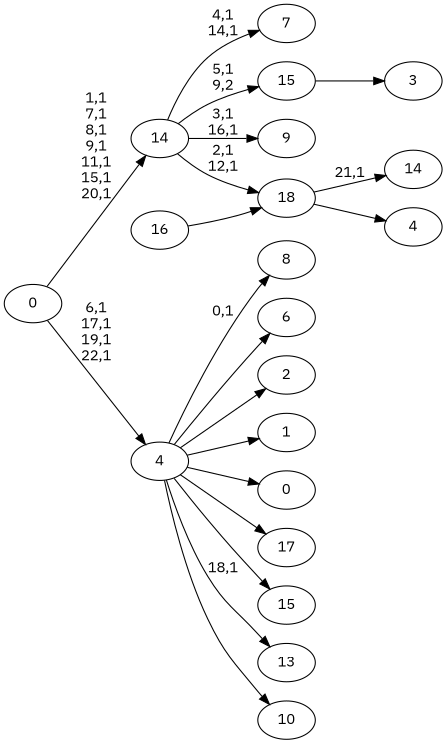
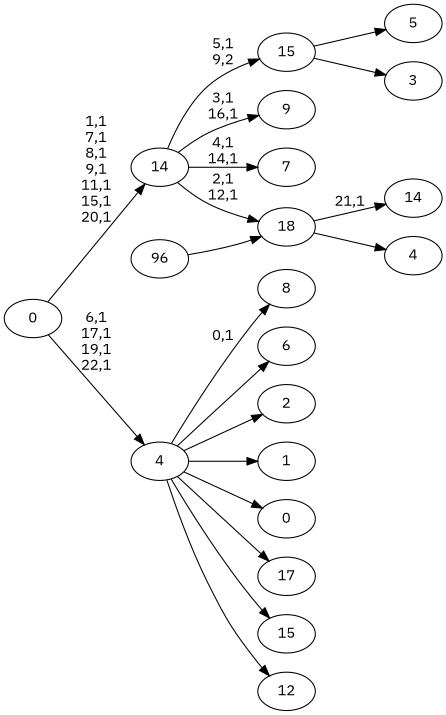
none -> (413, 23)
(160, 230) -> (160, 259)
(287, 663) -> none
(287, 720) -> (287, 691)
